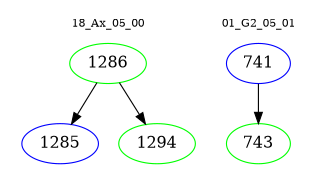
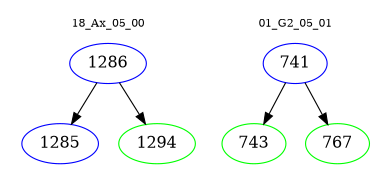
(108, 63) -> (108, 63)
none -> (338, 144)
